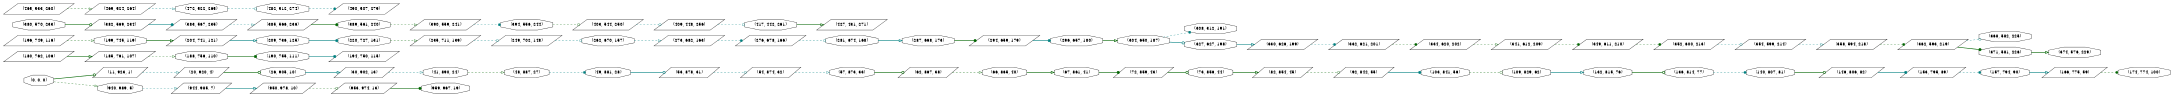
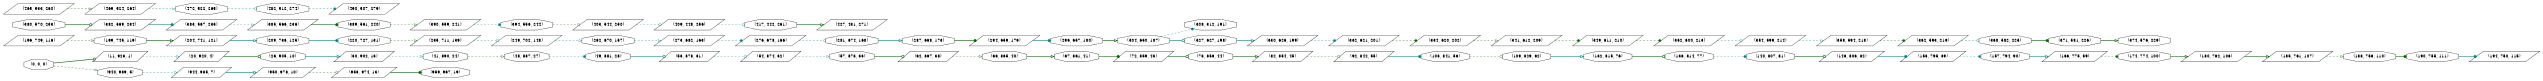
(567, 41) -> (567, 41)
(1968, 48) -> (2039, 41)
none -> (2178, 57)
